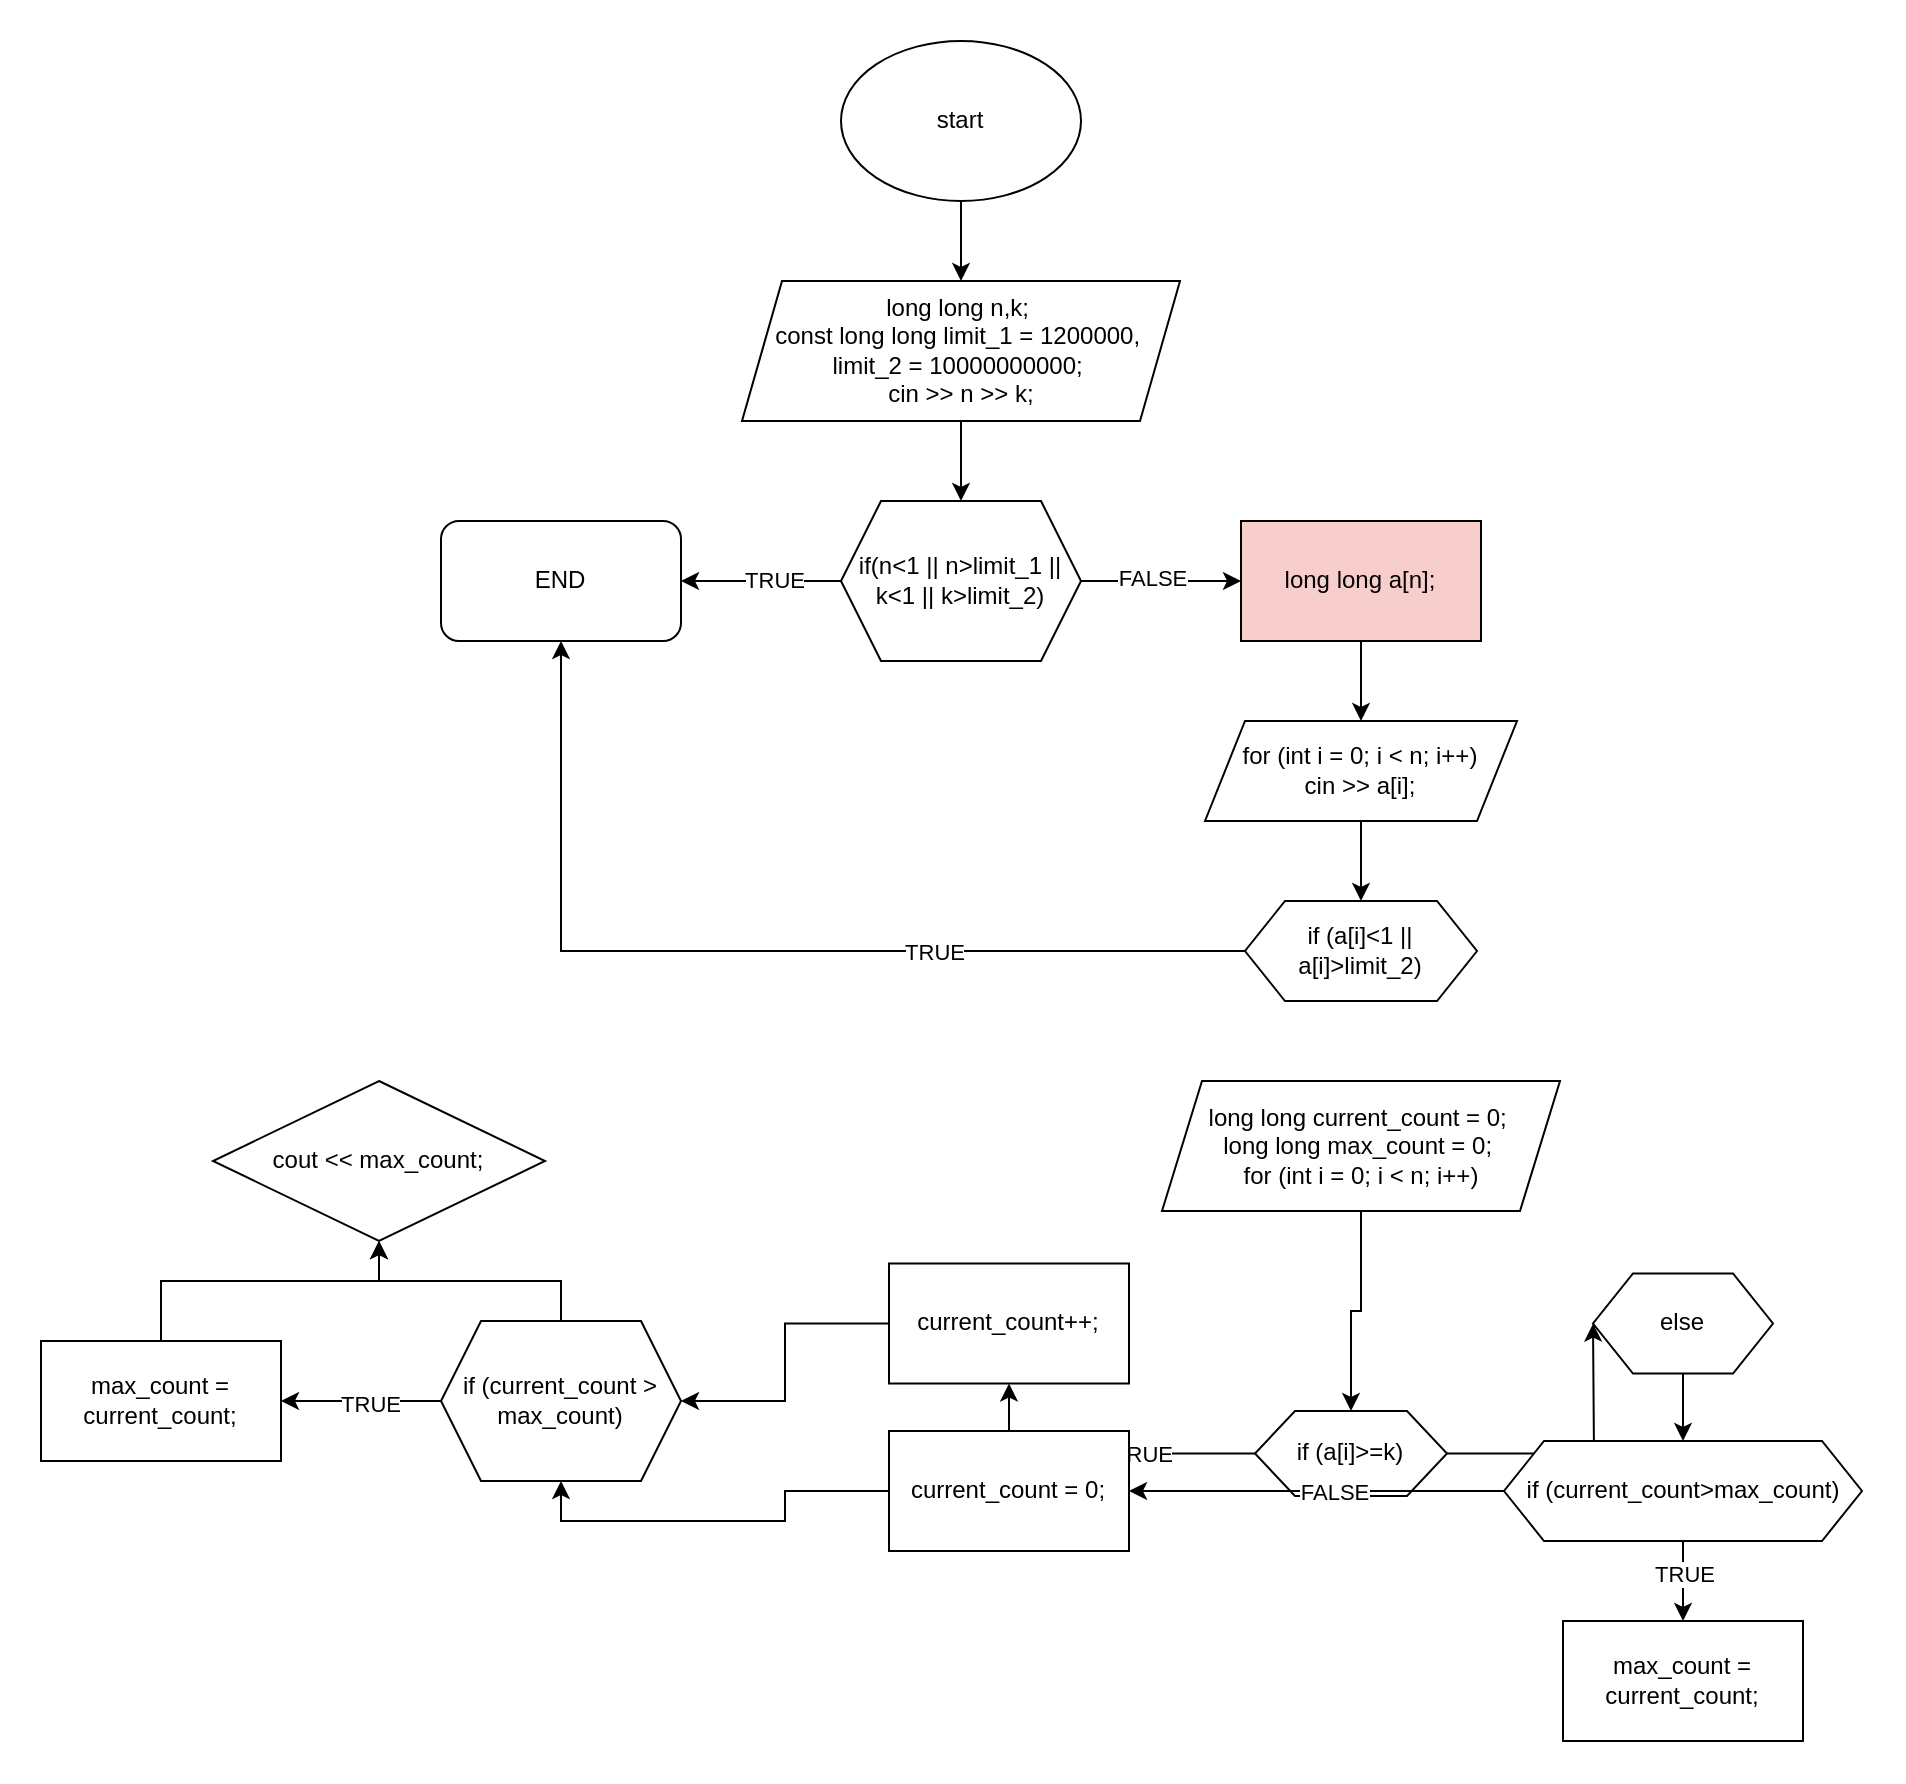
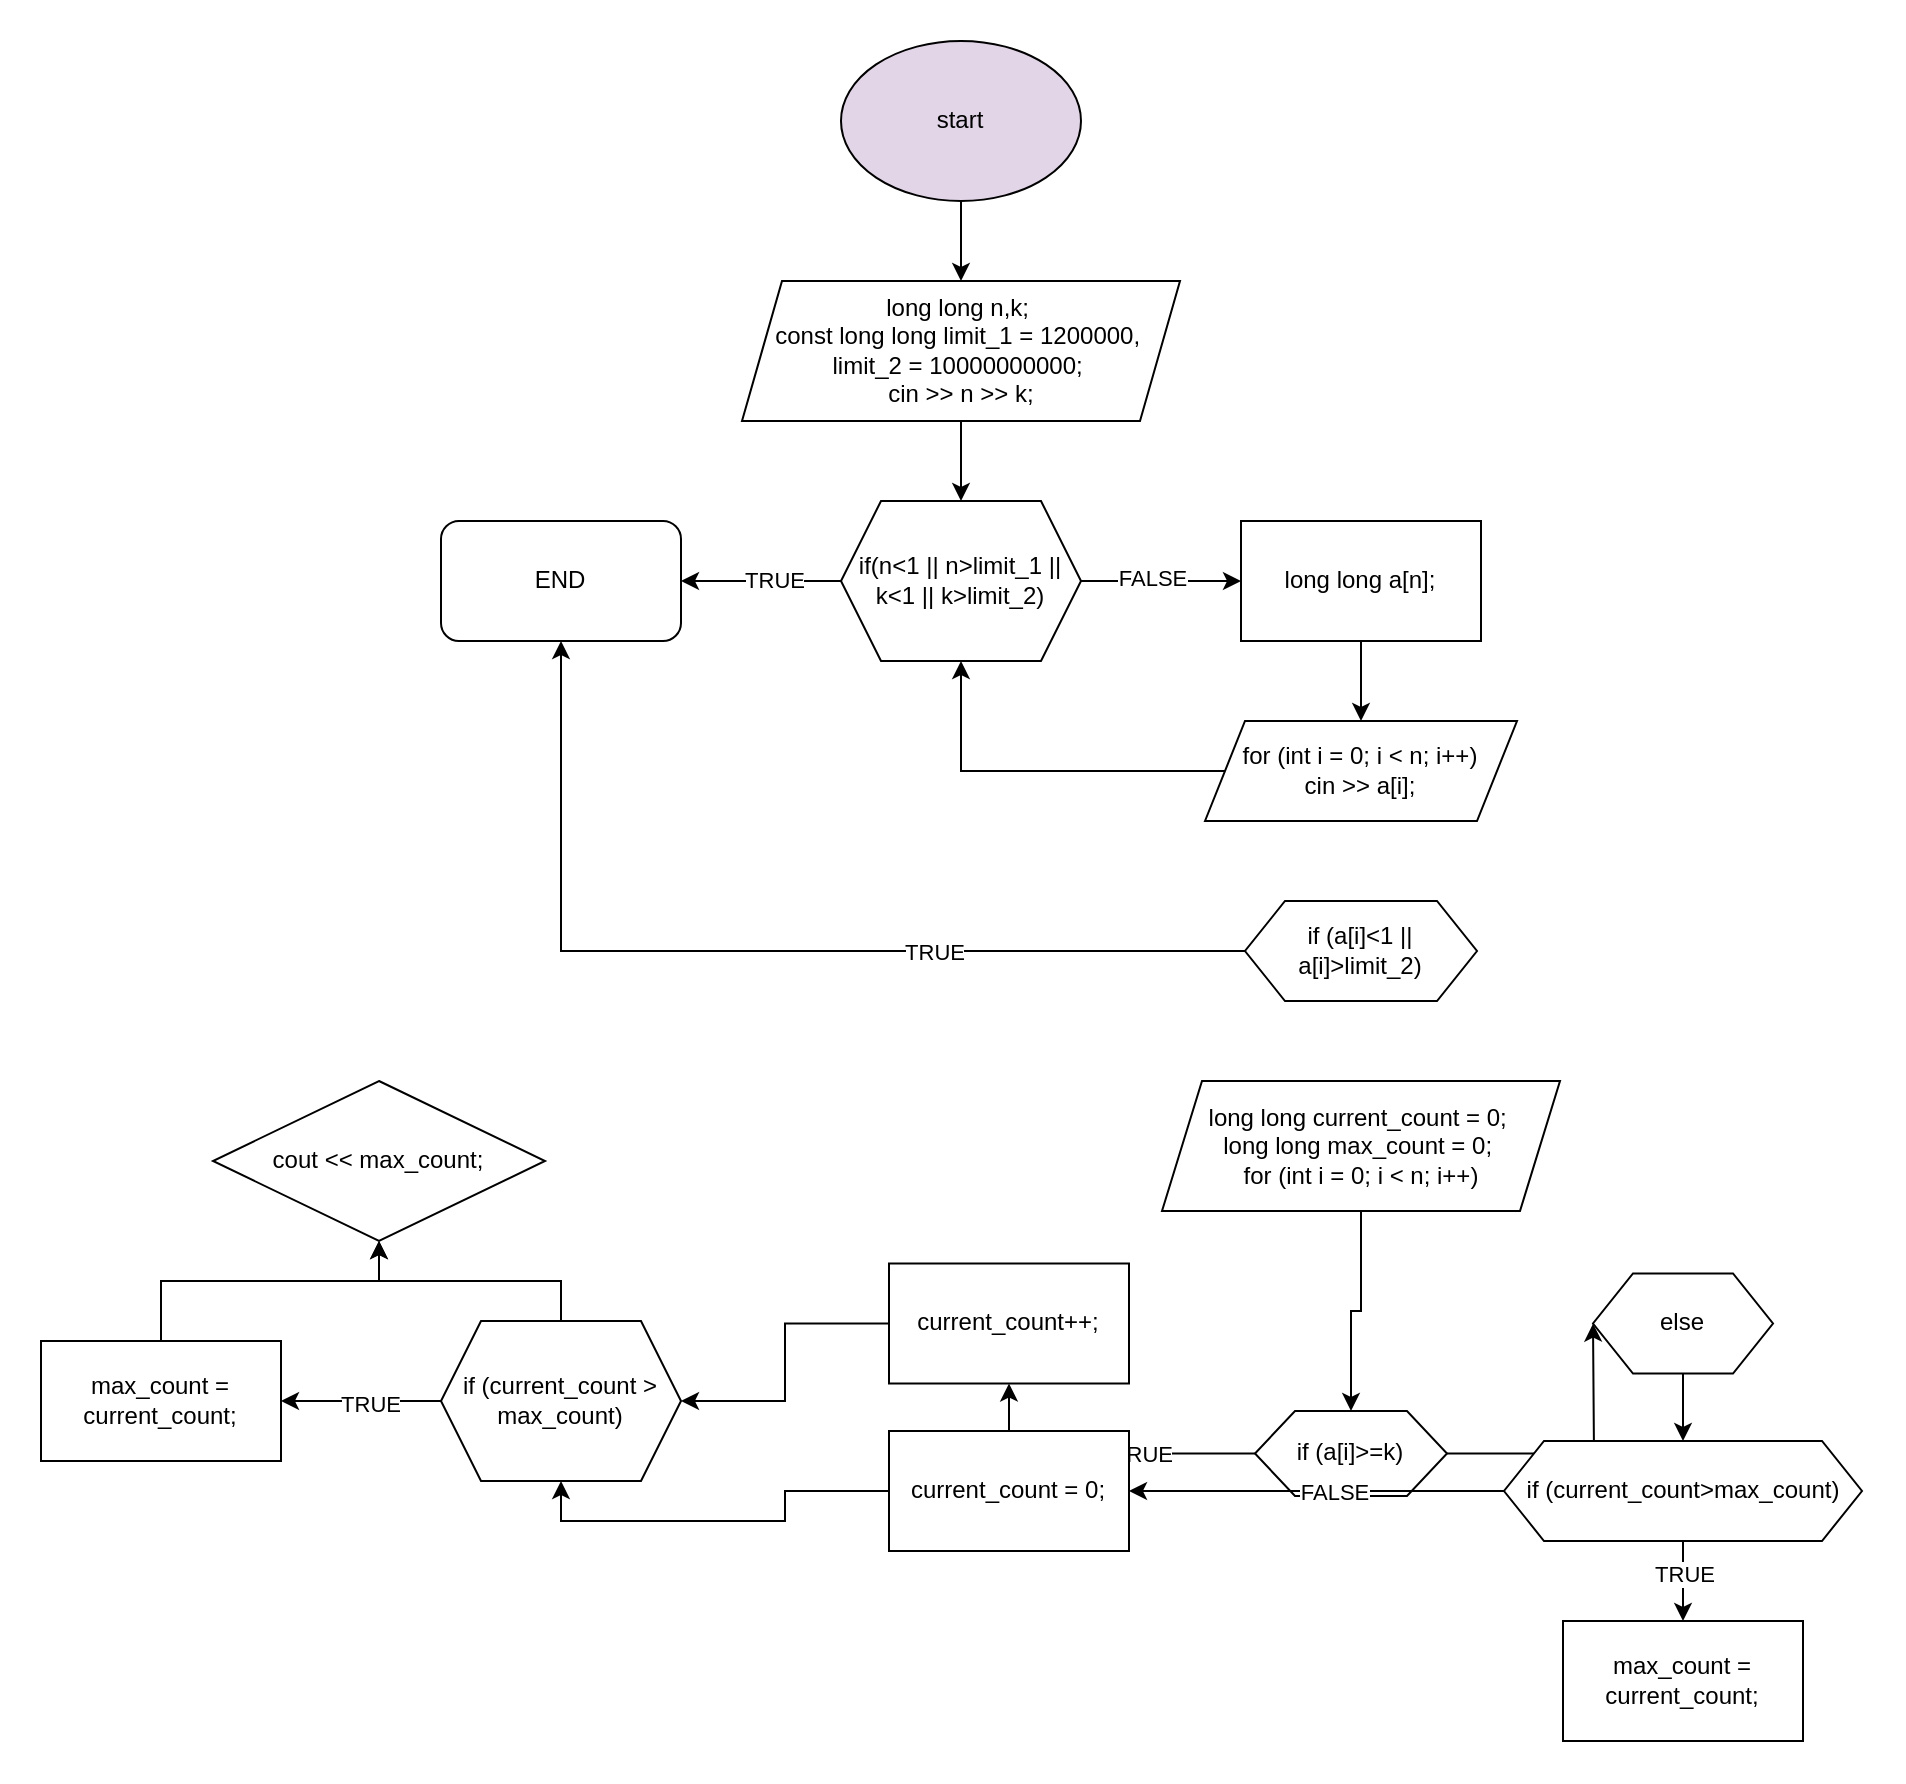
(961, 121) -> (961, 121)
(1361, 581) -> (1361, 581)
(1361, 854) -> (1045, 771)
